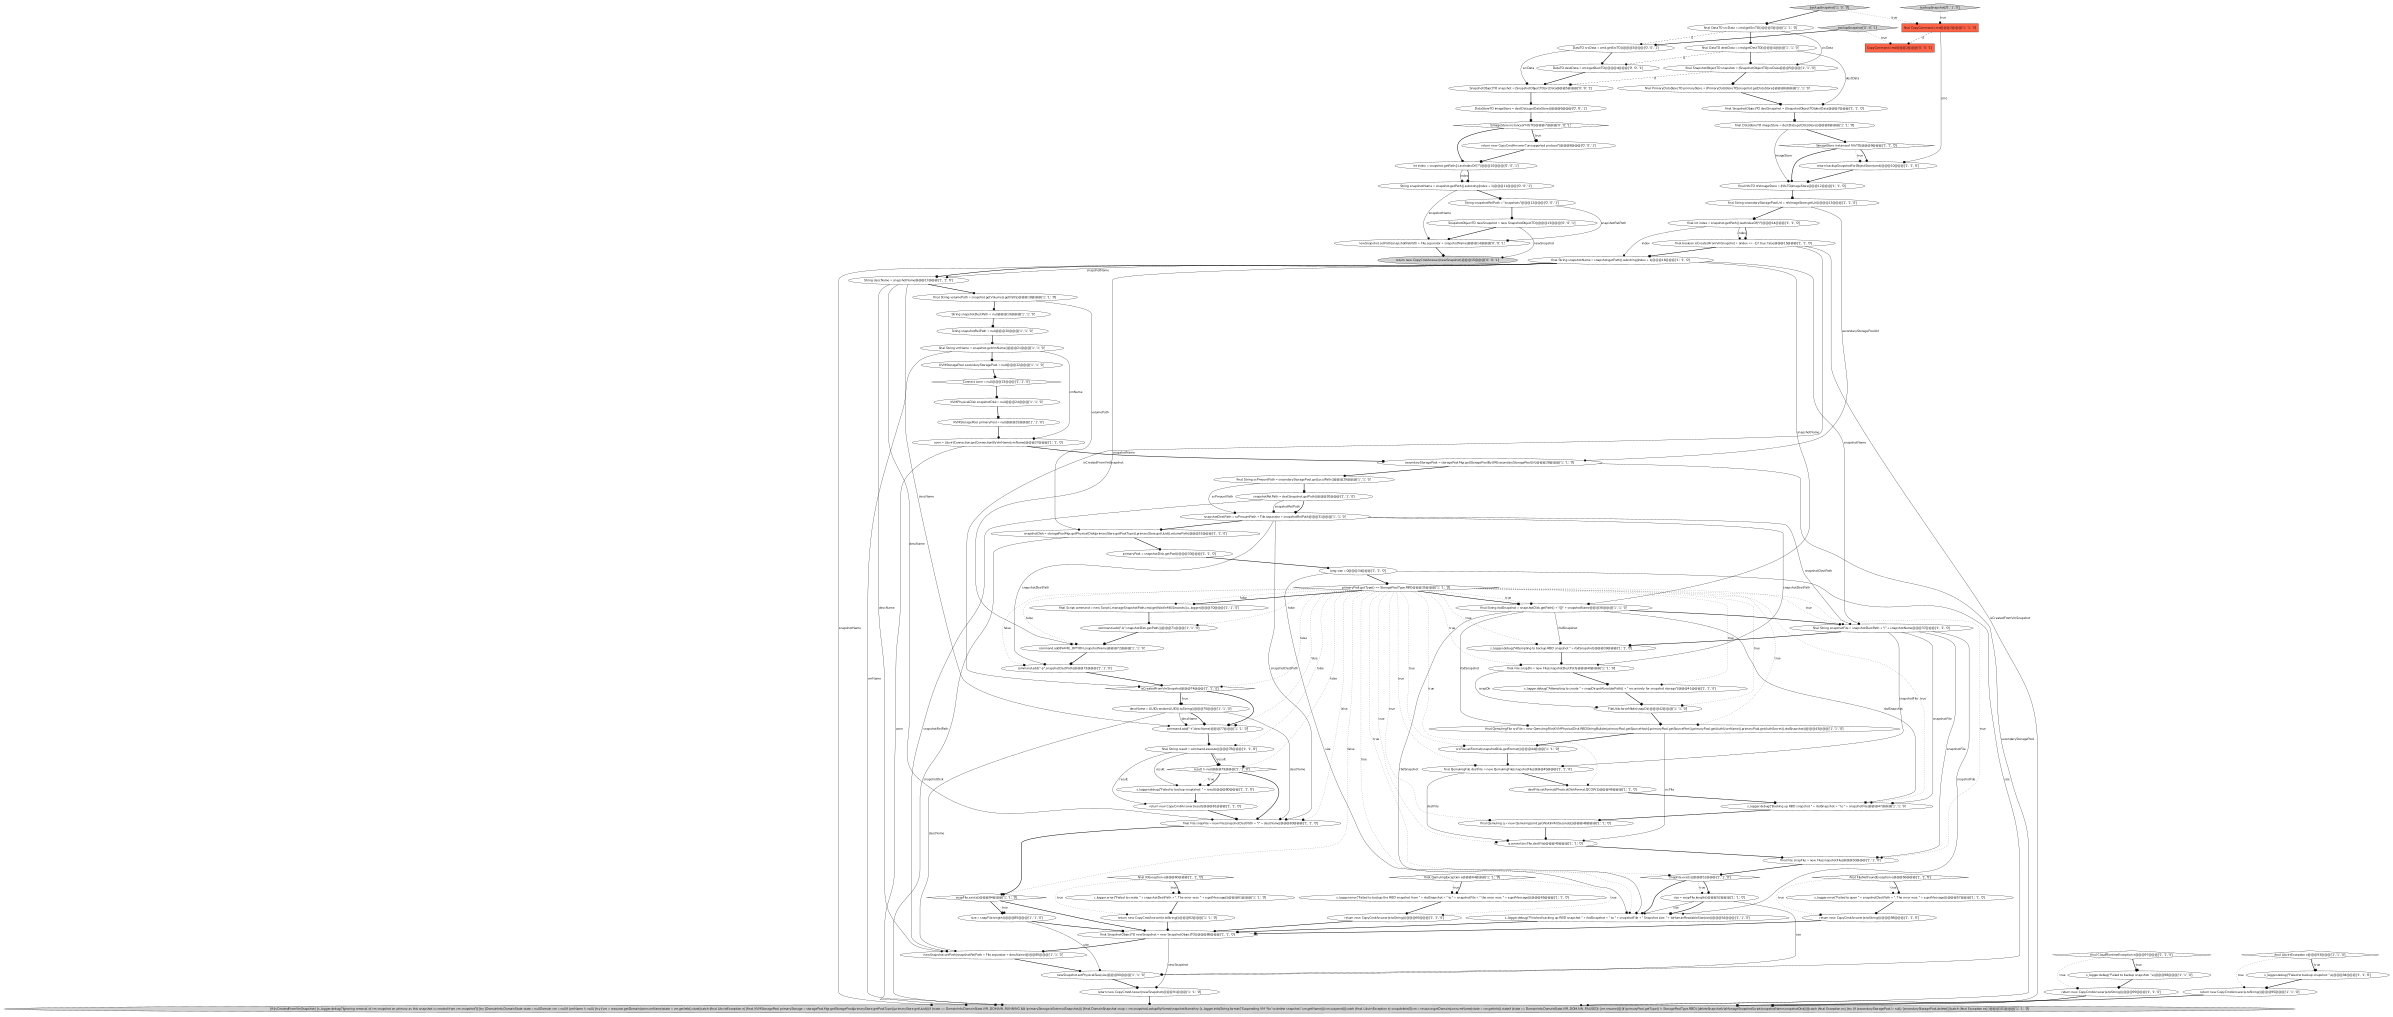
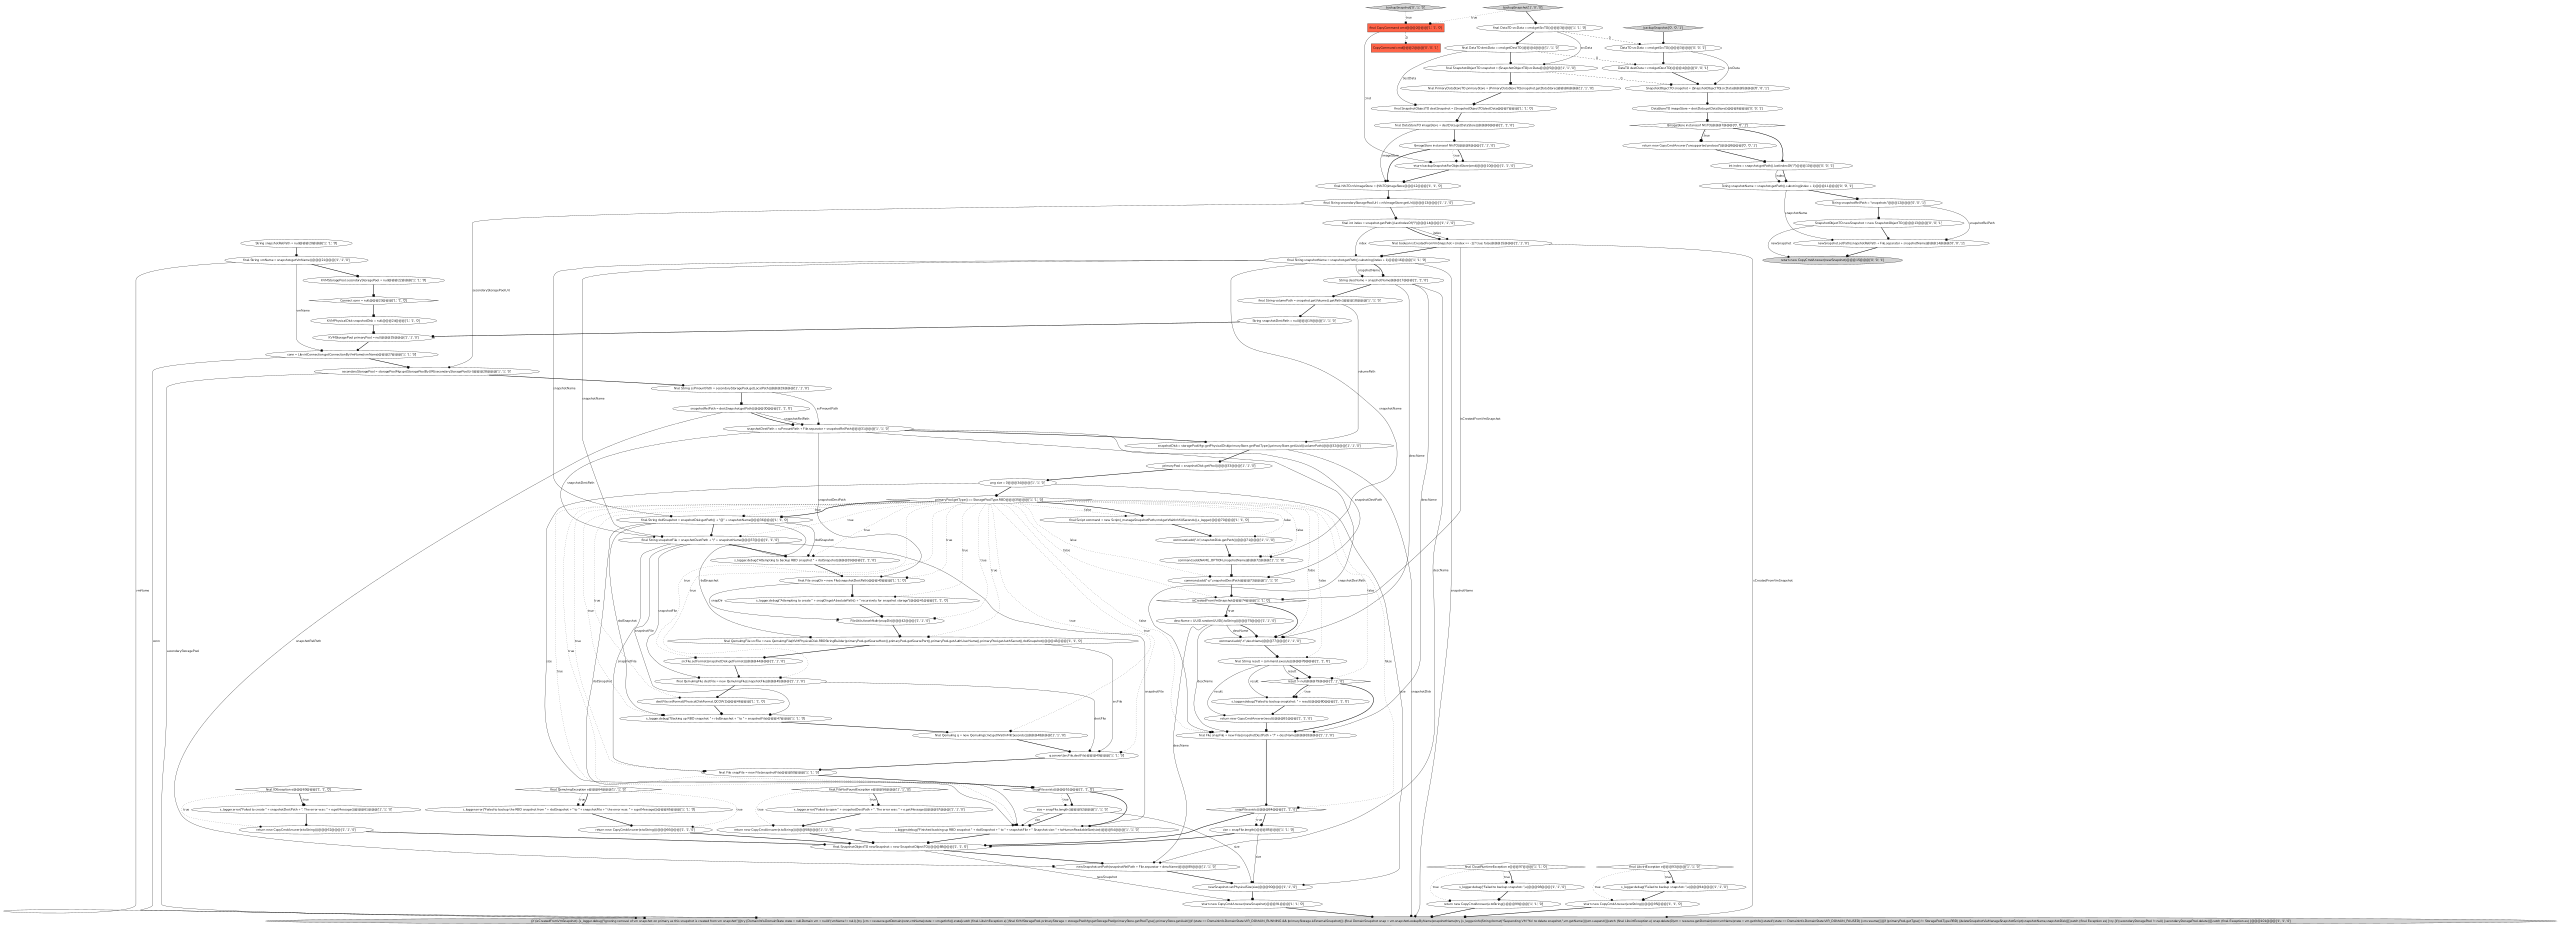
(1877, 37) -> none
(1857, 146) -> (1454, 146)
(993, 322) -> (837, 329)
